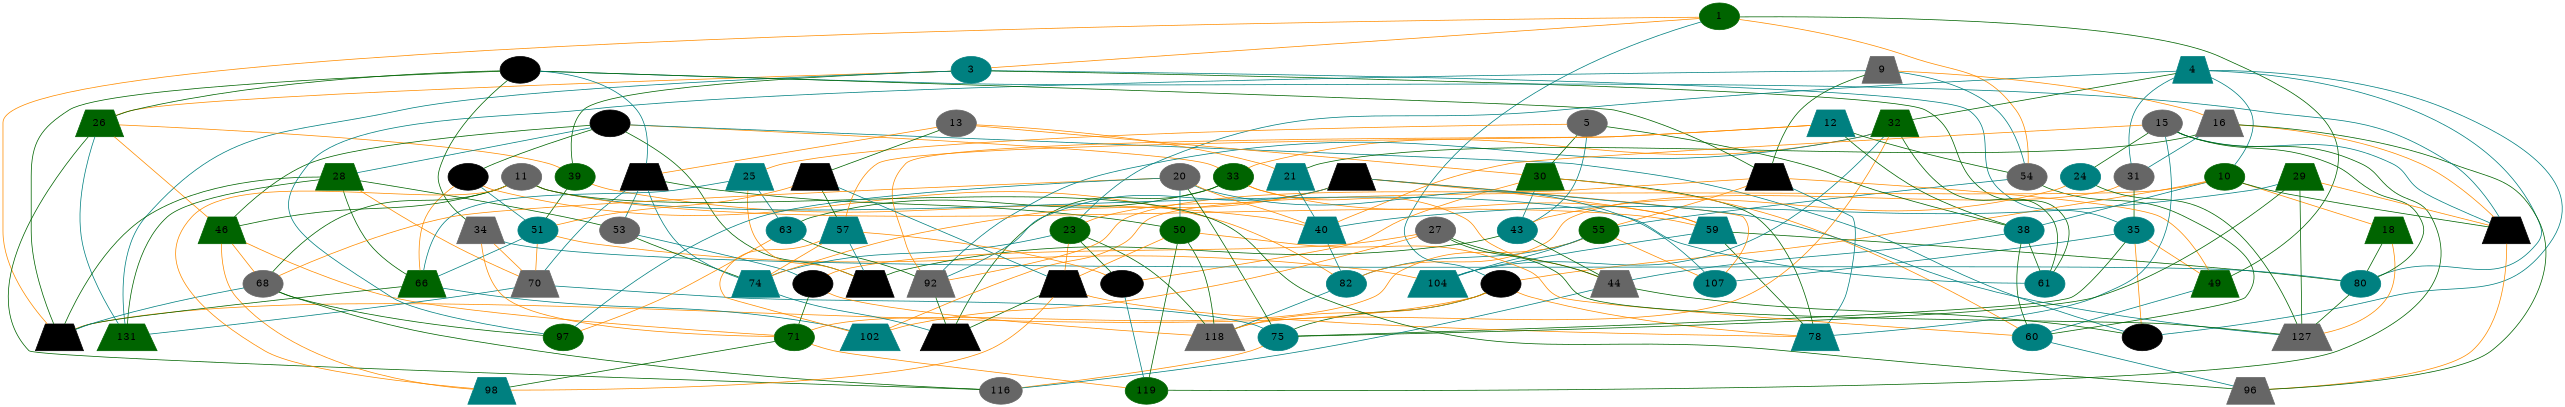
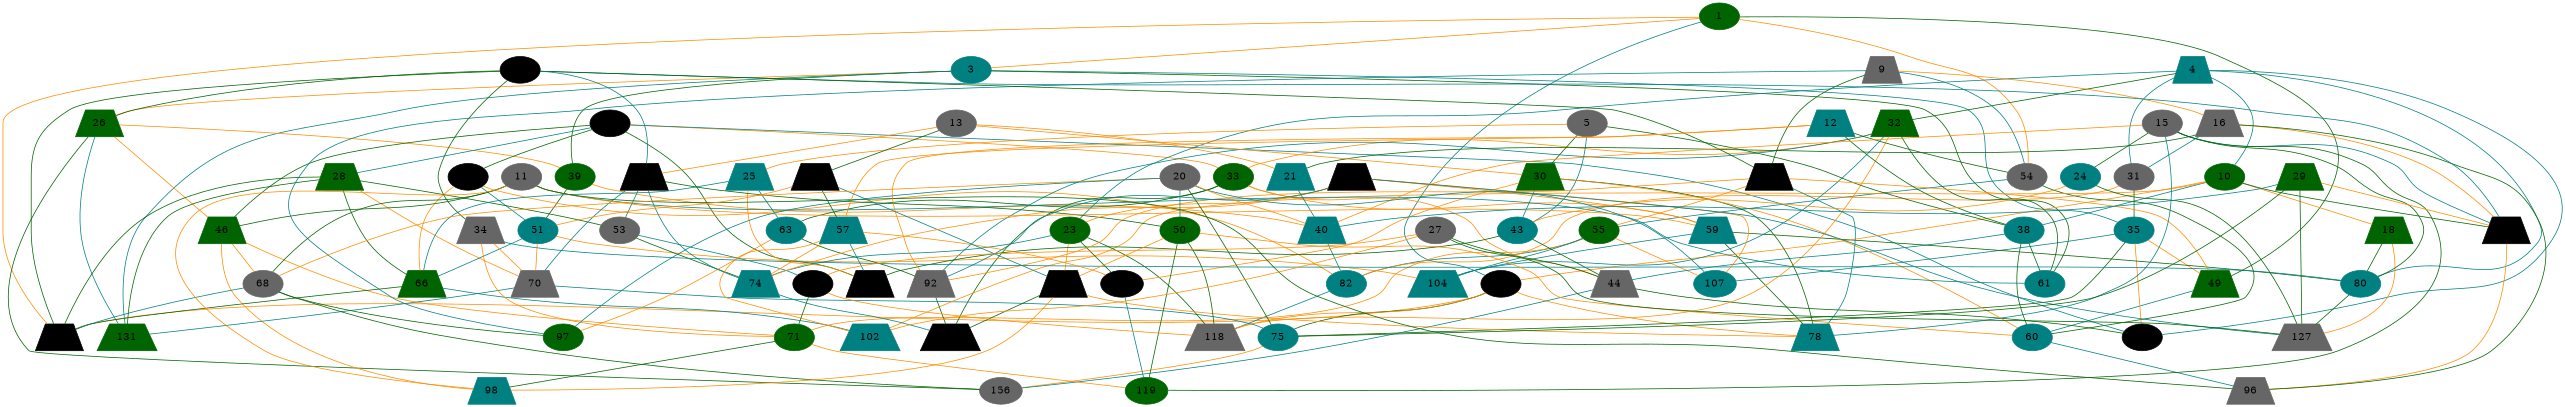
(1001, 391) -> (1001, 391)
